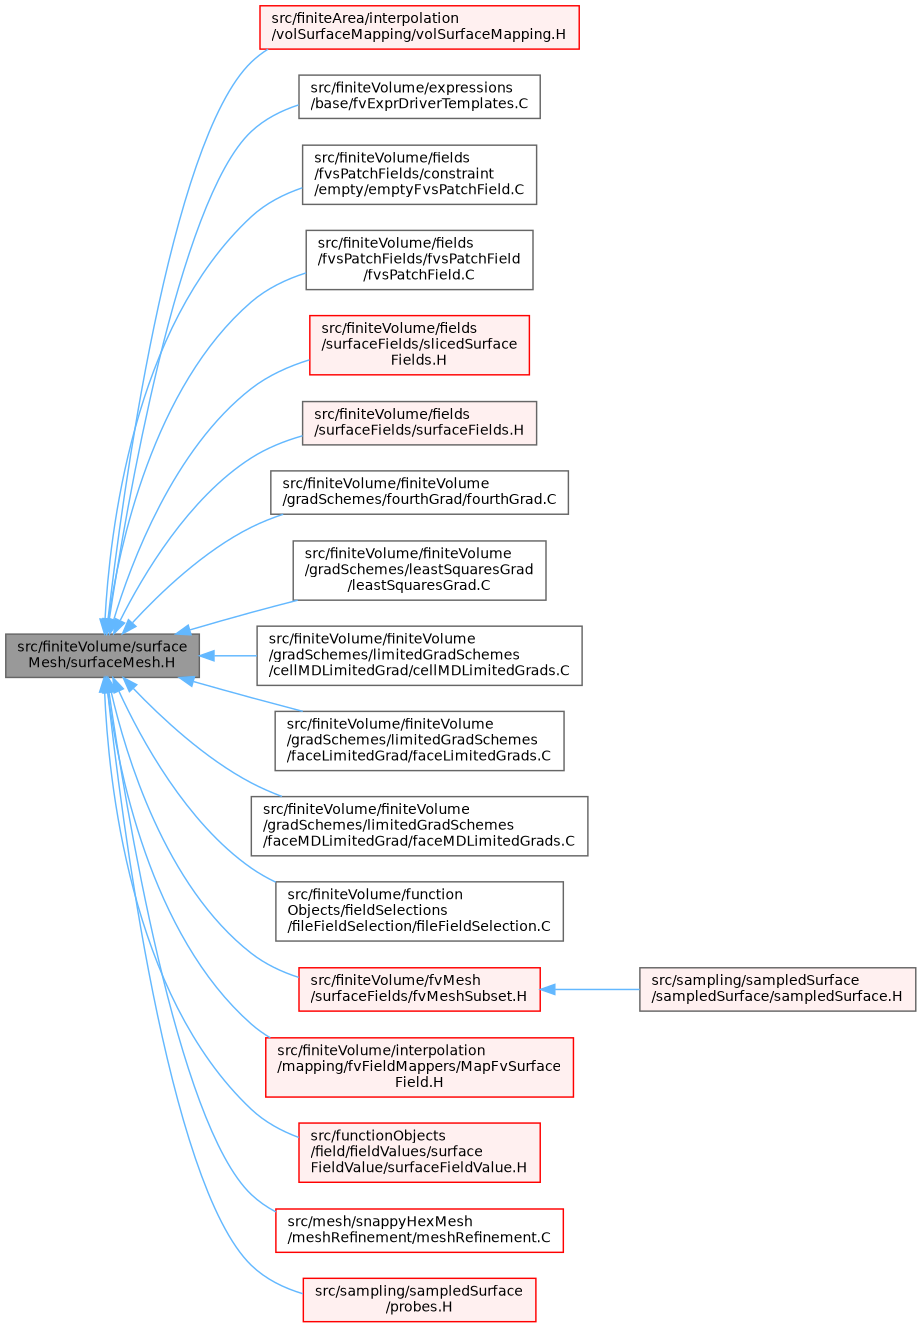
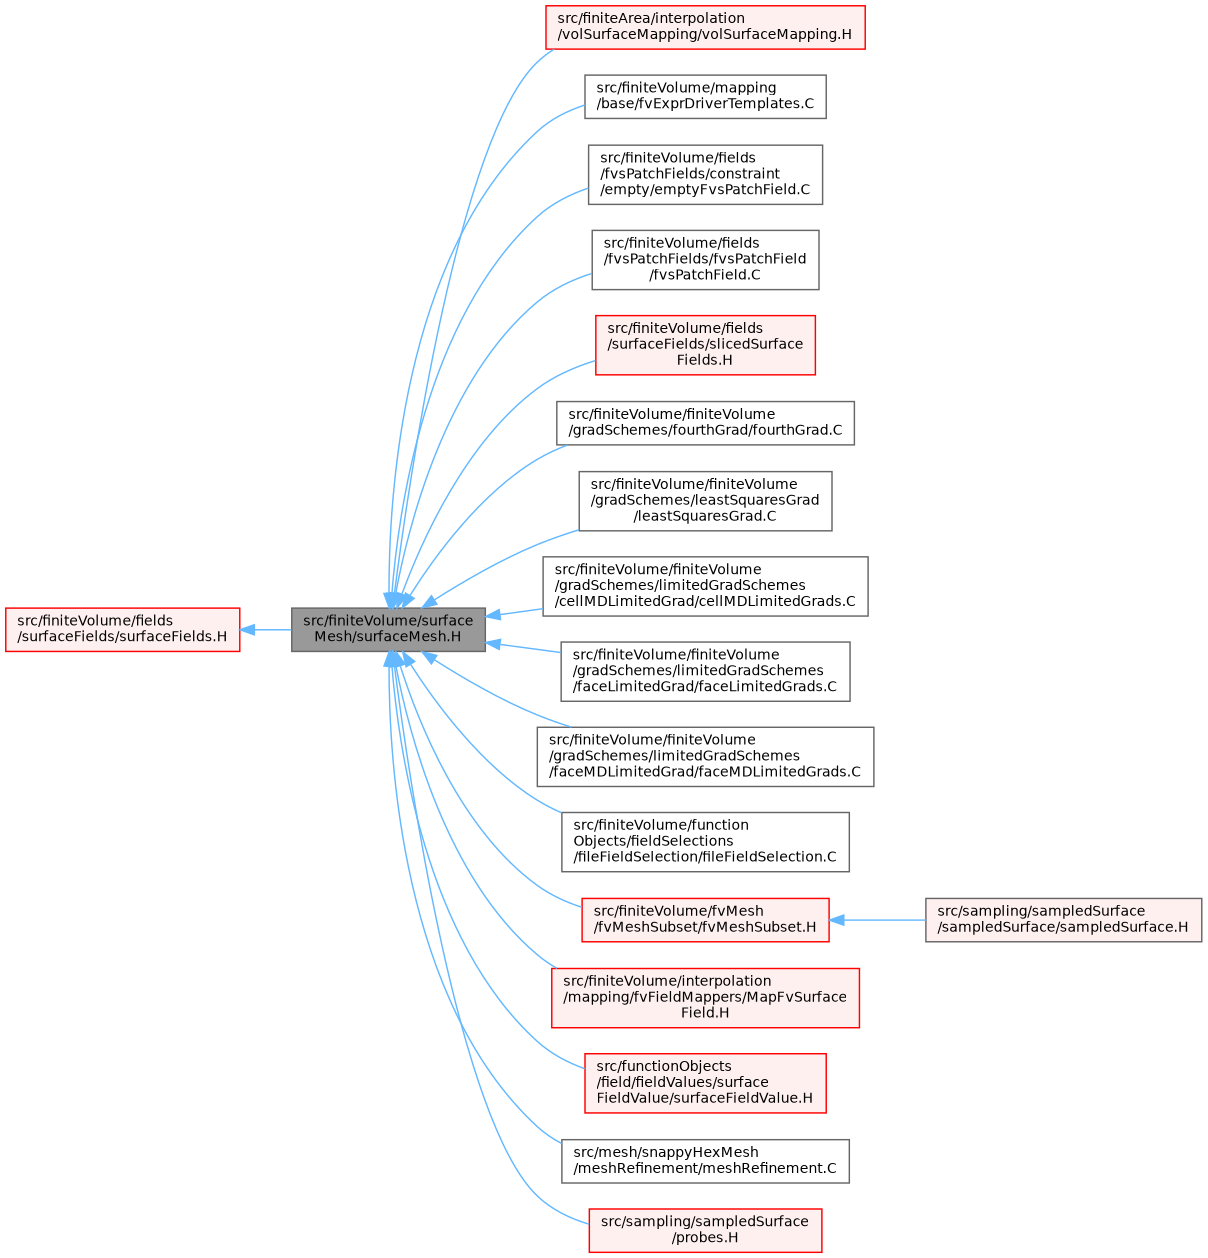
(420, 97) -> (706, 97)
(420, 423) -> (123, 630)
(194, 509) -> (273, 630)
(420, 989) -> (706, 920)
(420, 1231) -> (706, 1161)
